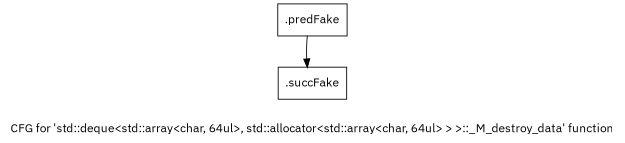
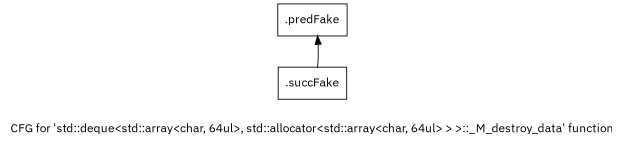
(307, 47) -> (318, 56)
